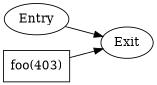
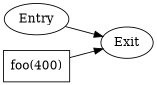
(37, 66) -> (37, 66)
